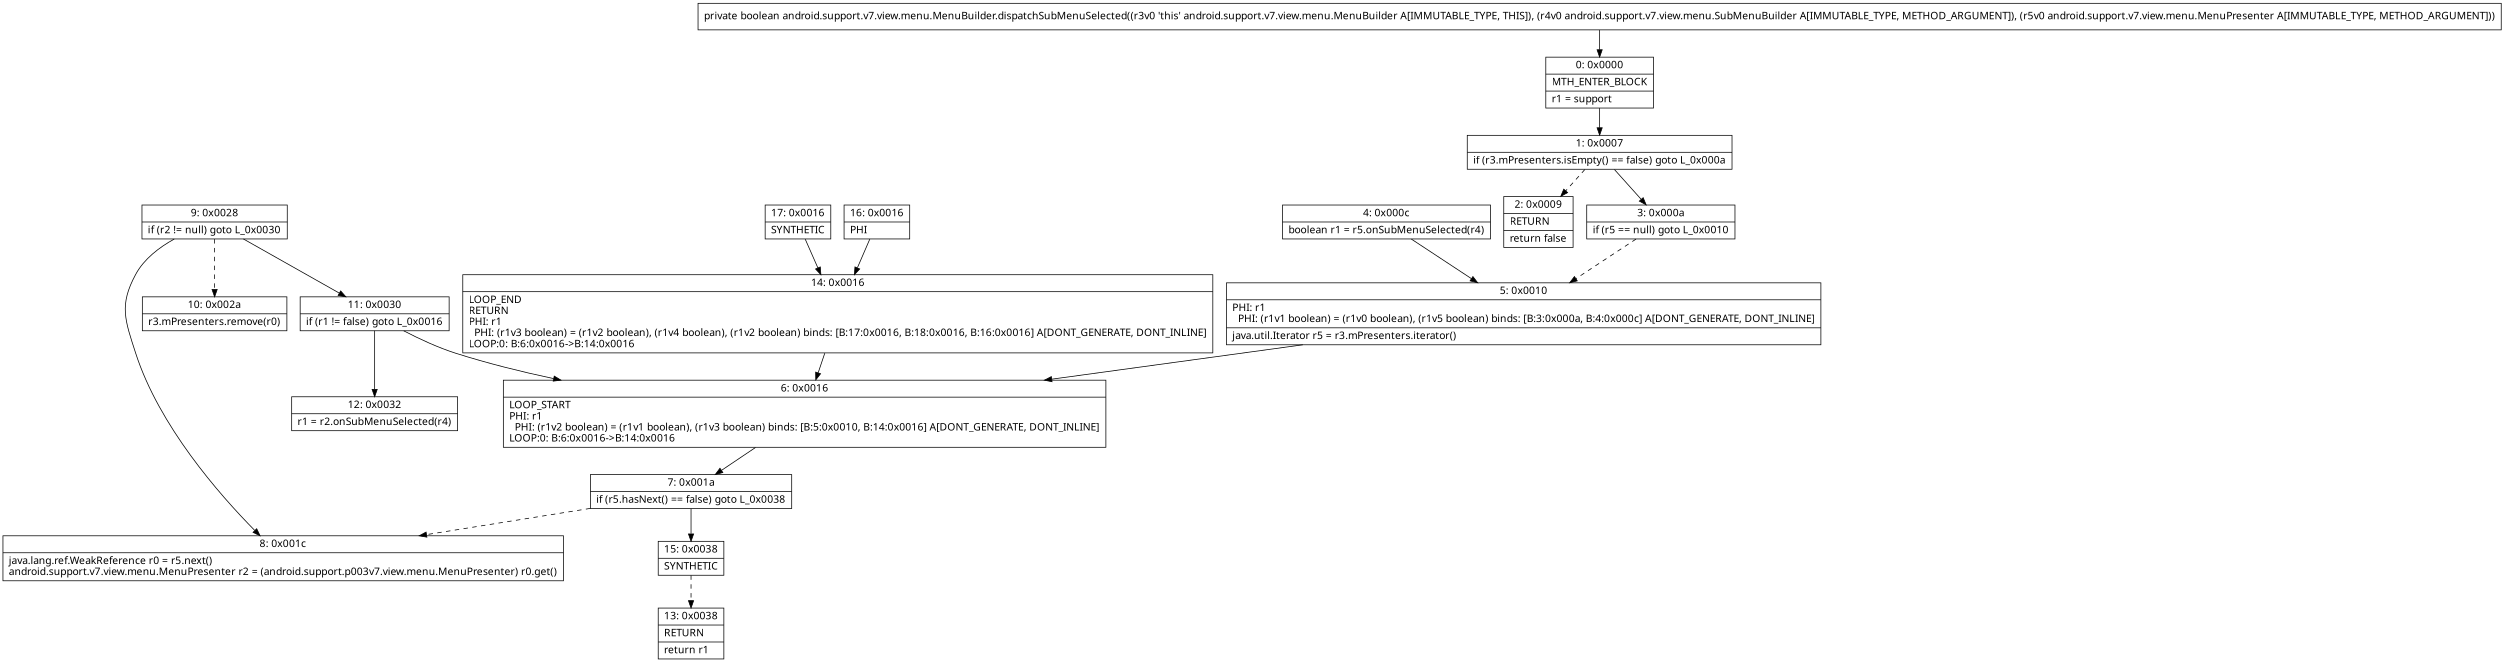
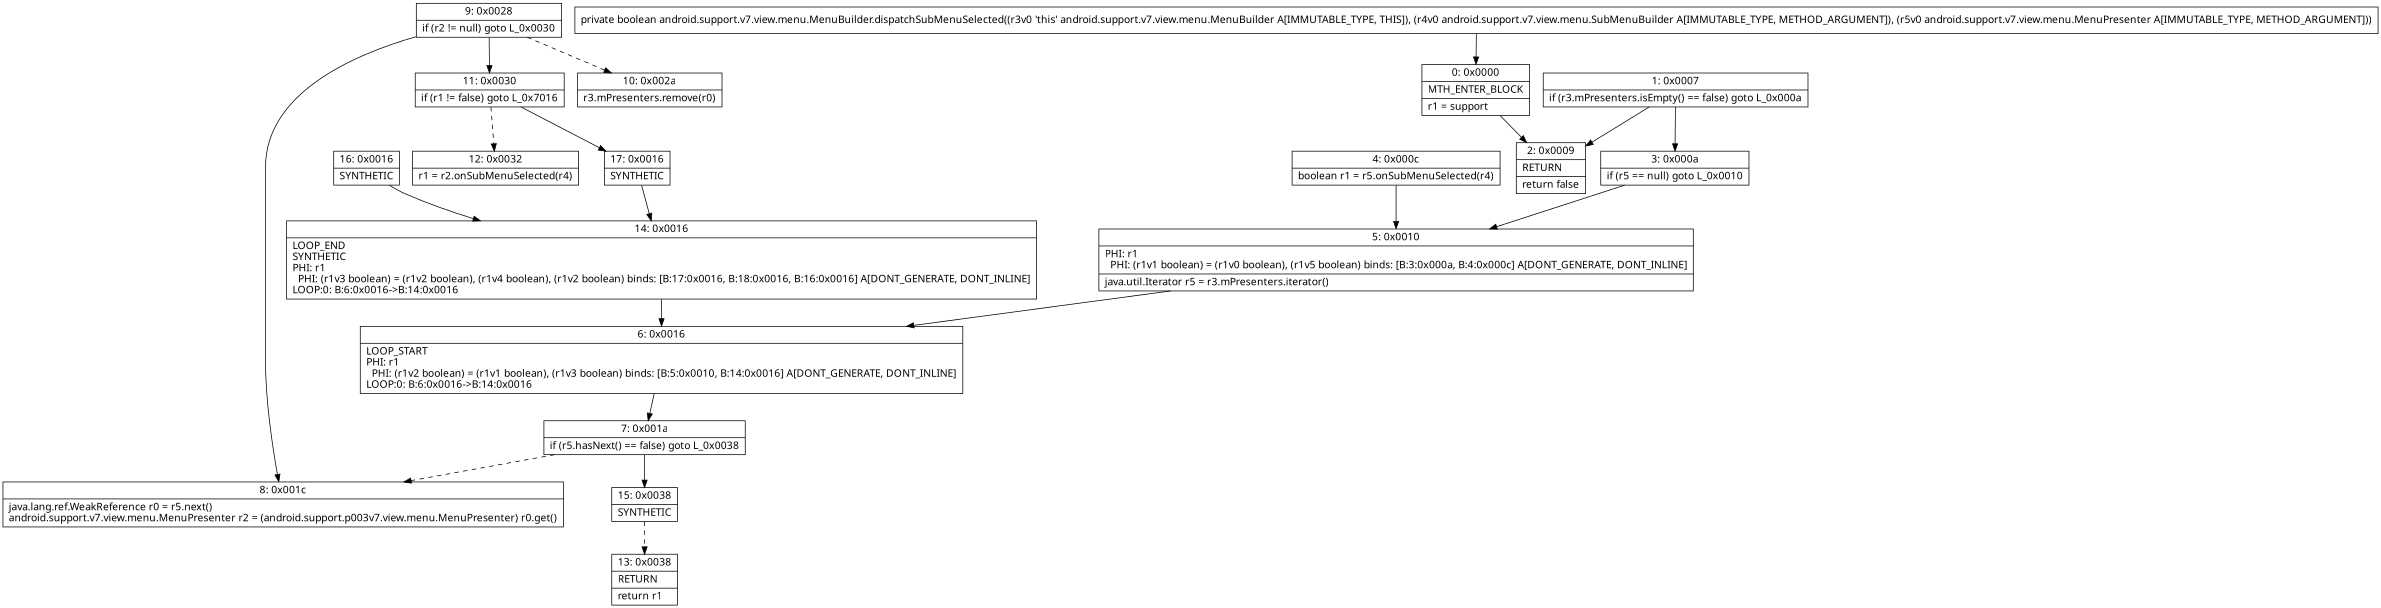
(1600, 118) -> (1511, 126)
(1575, 180) -> (1621, 125)
(859, 230) -> (367, 176)
(1606, 259) -> (1561, 206)
(489, 311) -> (319, 257)
(375, 322) -> (490, 98)
(375, 360) -> (492, 125)
(477, 360) -> (560, 127)
